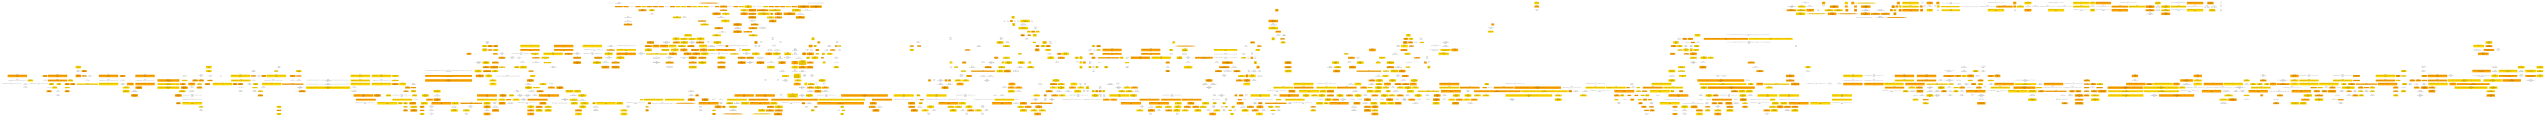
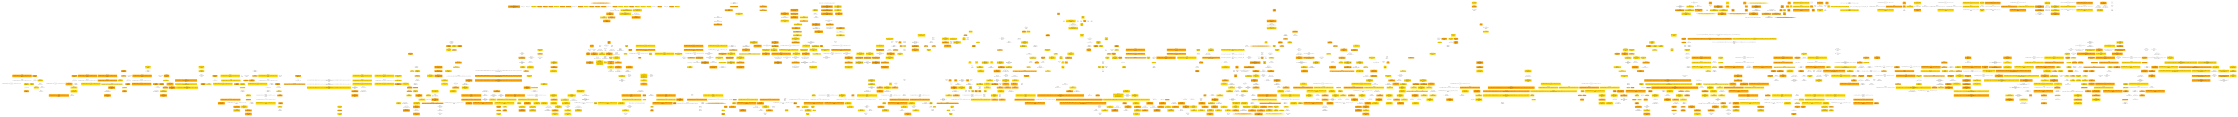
(201, 80) -> none
